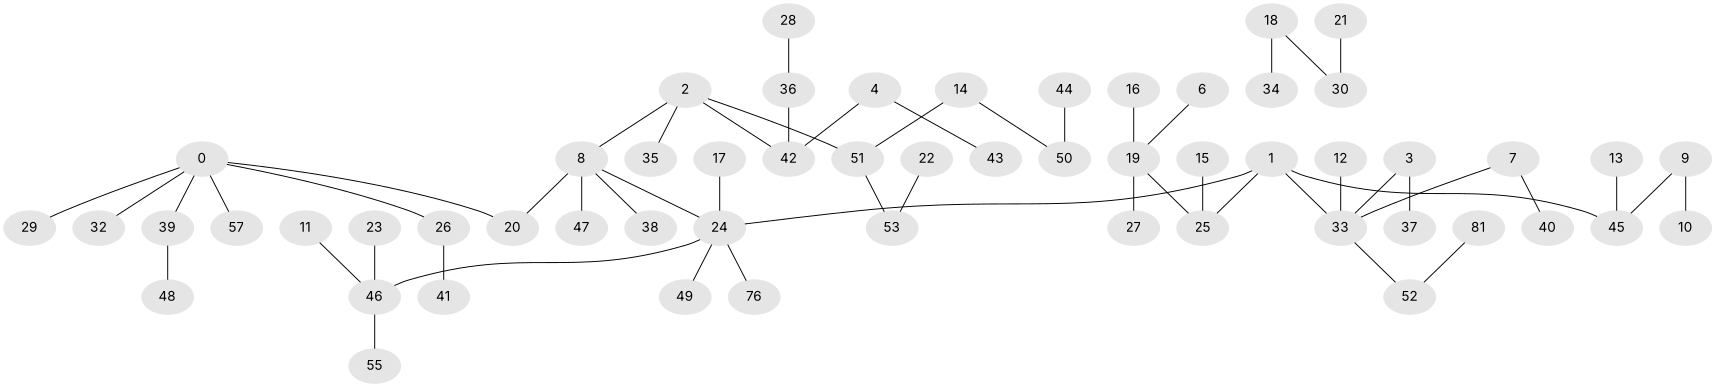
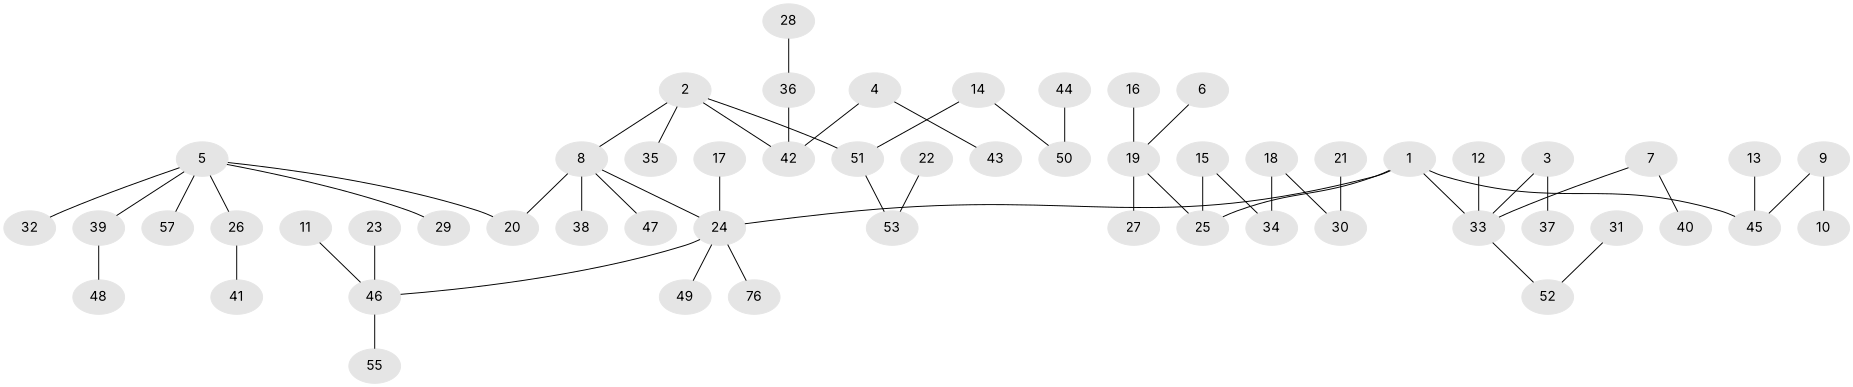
(202, 159) -> (202, 159)
none -> (1237, 193)
(1479, 228) -> (1617, 228)
